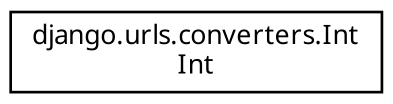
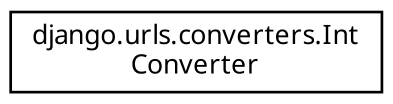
(196, 52) -> (196, 52)
